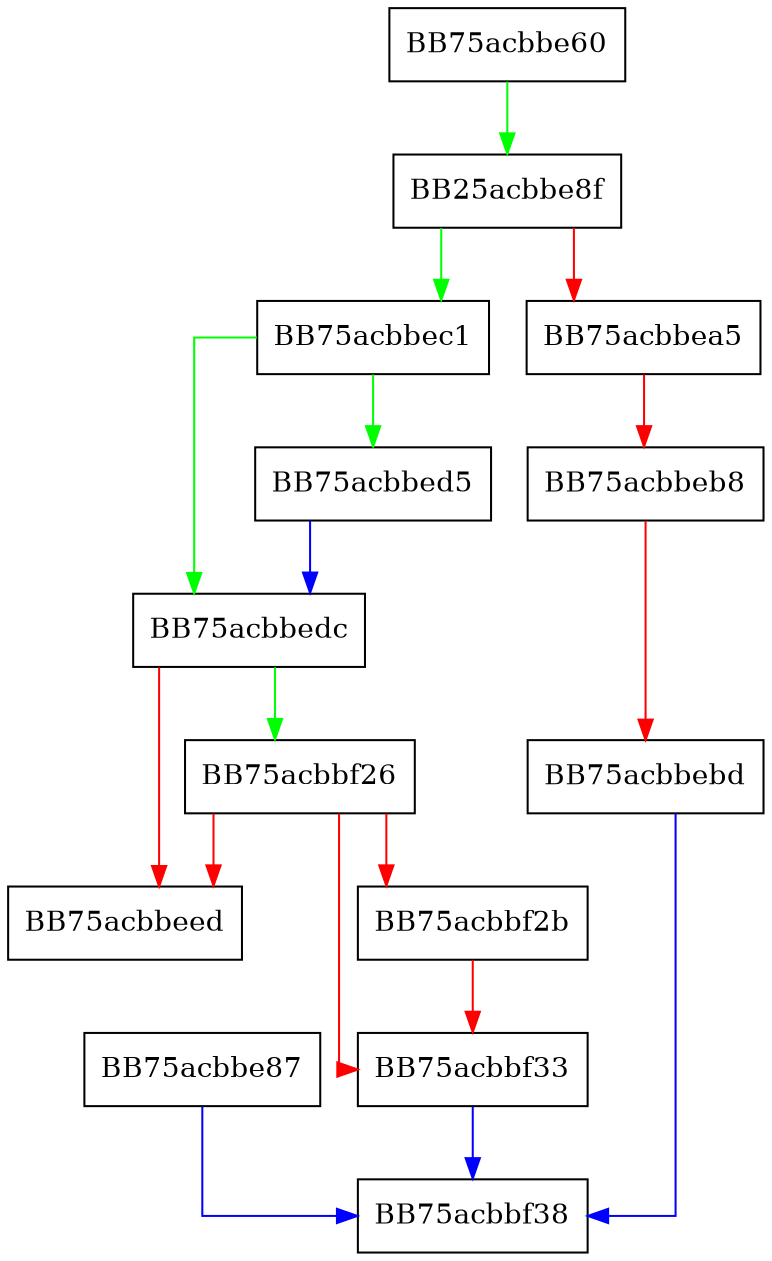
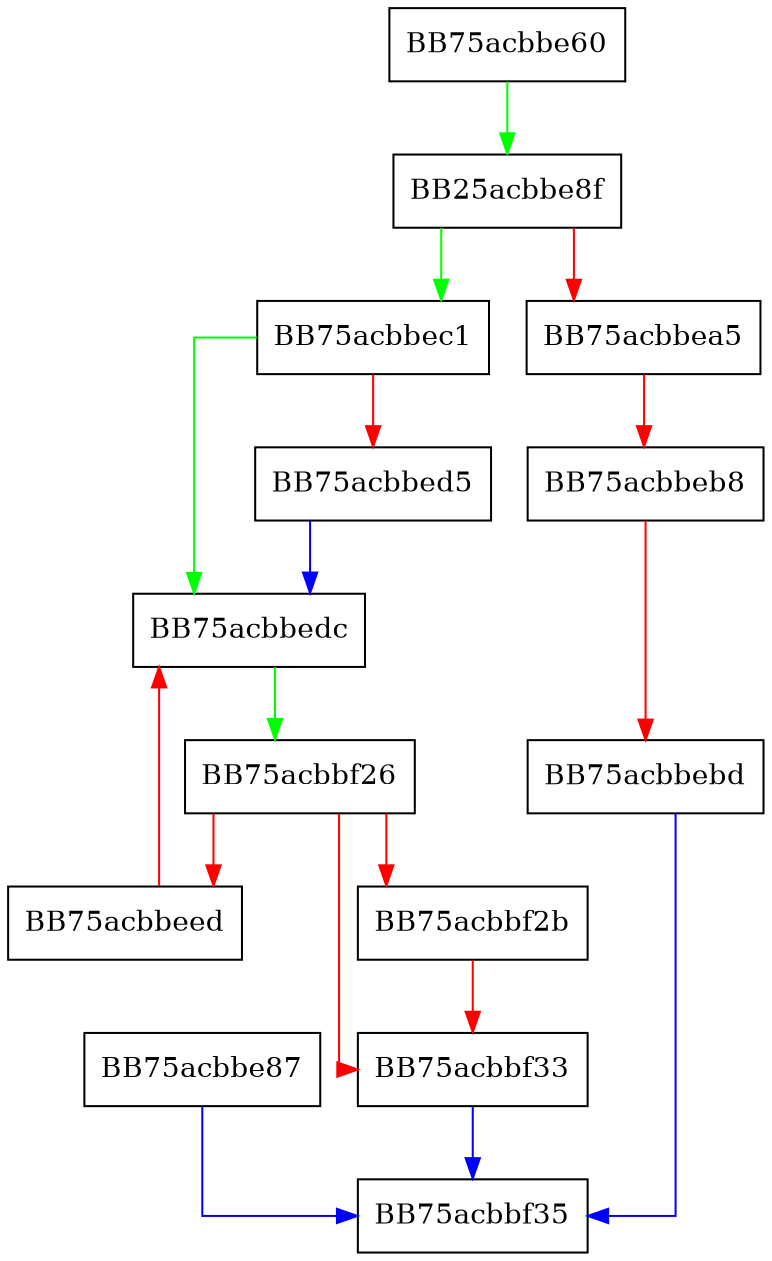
(373, 400) -> (373, 400)
(159, 767) -> (159, 787)
(473, 1216) -> (473, 1216)
